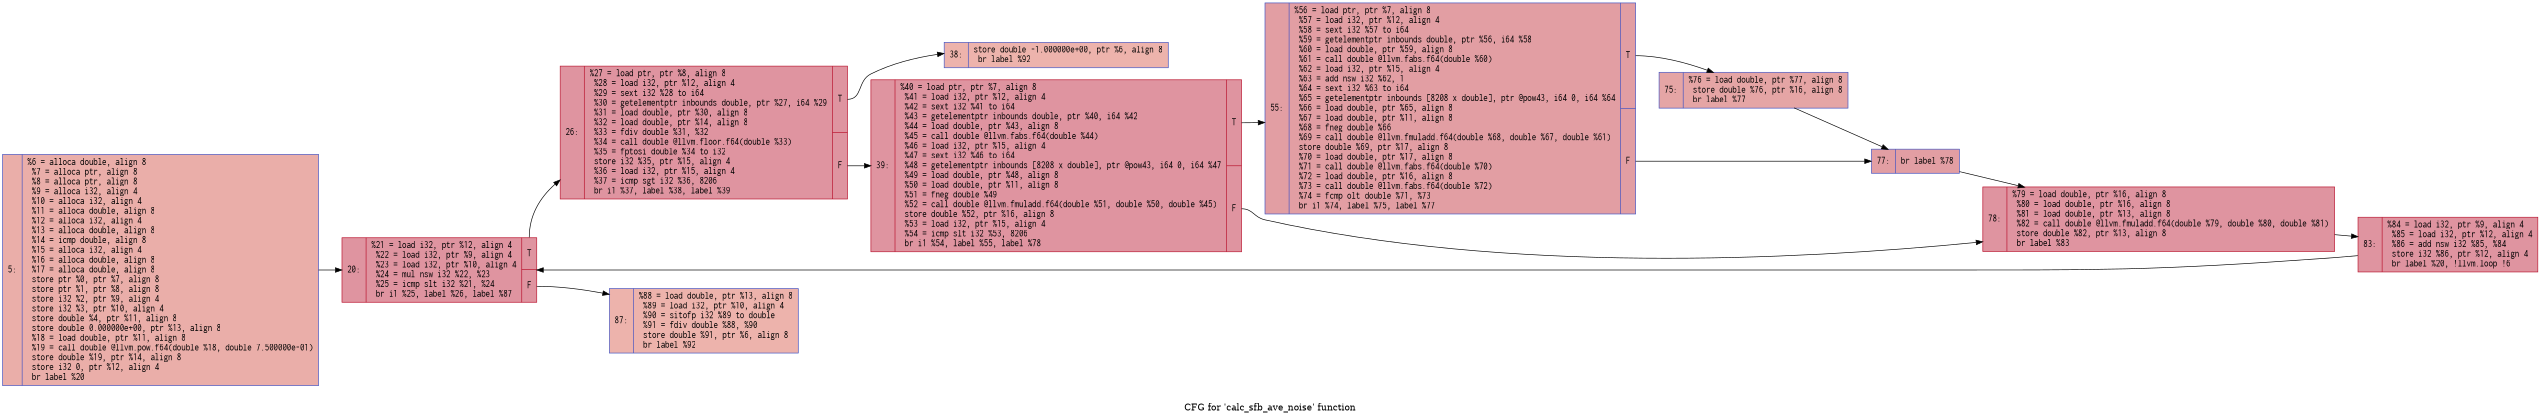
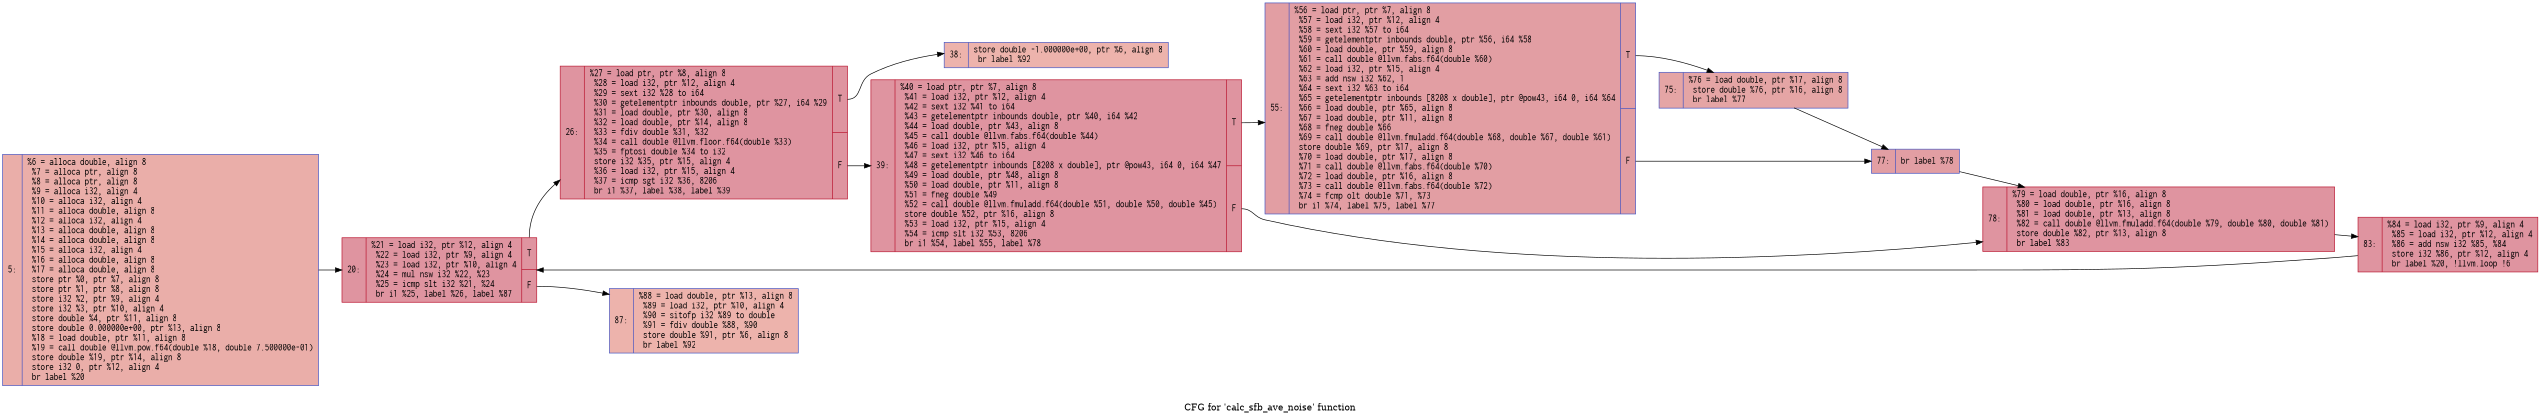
(1766, 80) -> (1766, 80)
(87, 240) -> (91, 240)
